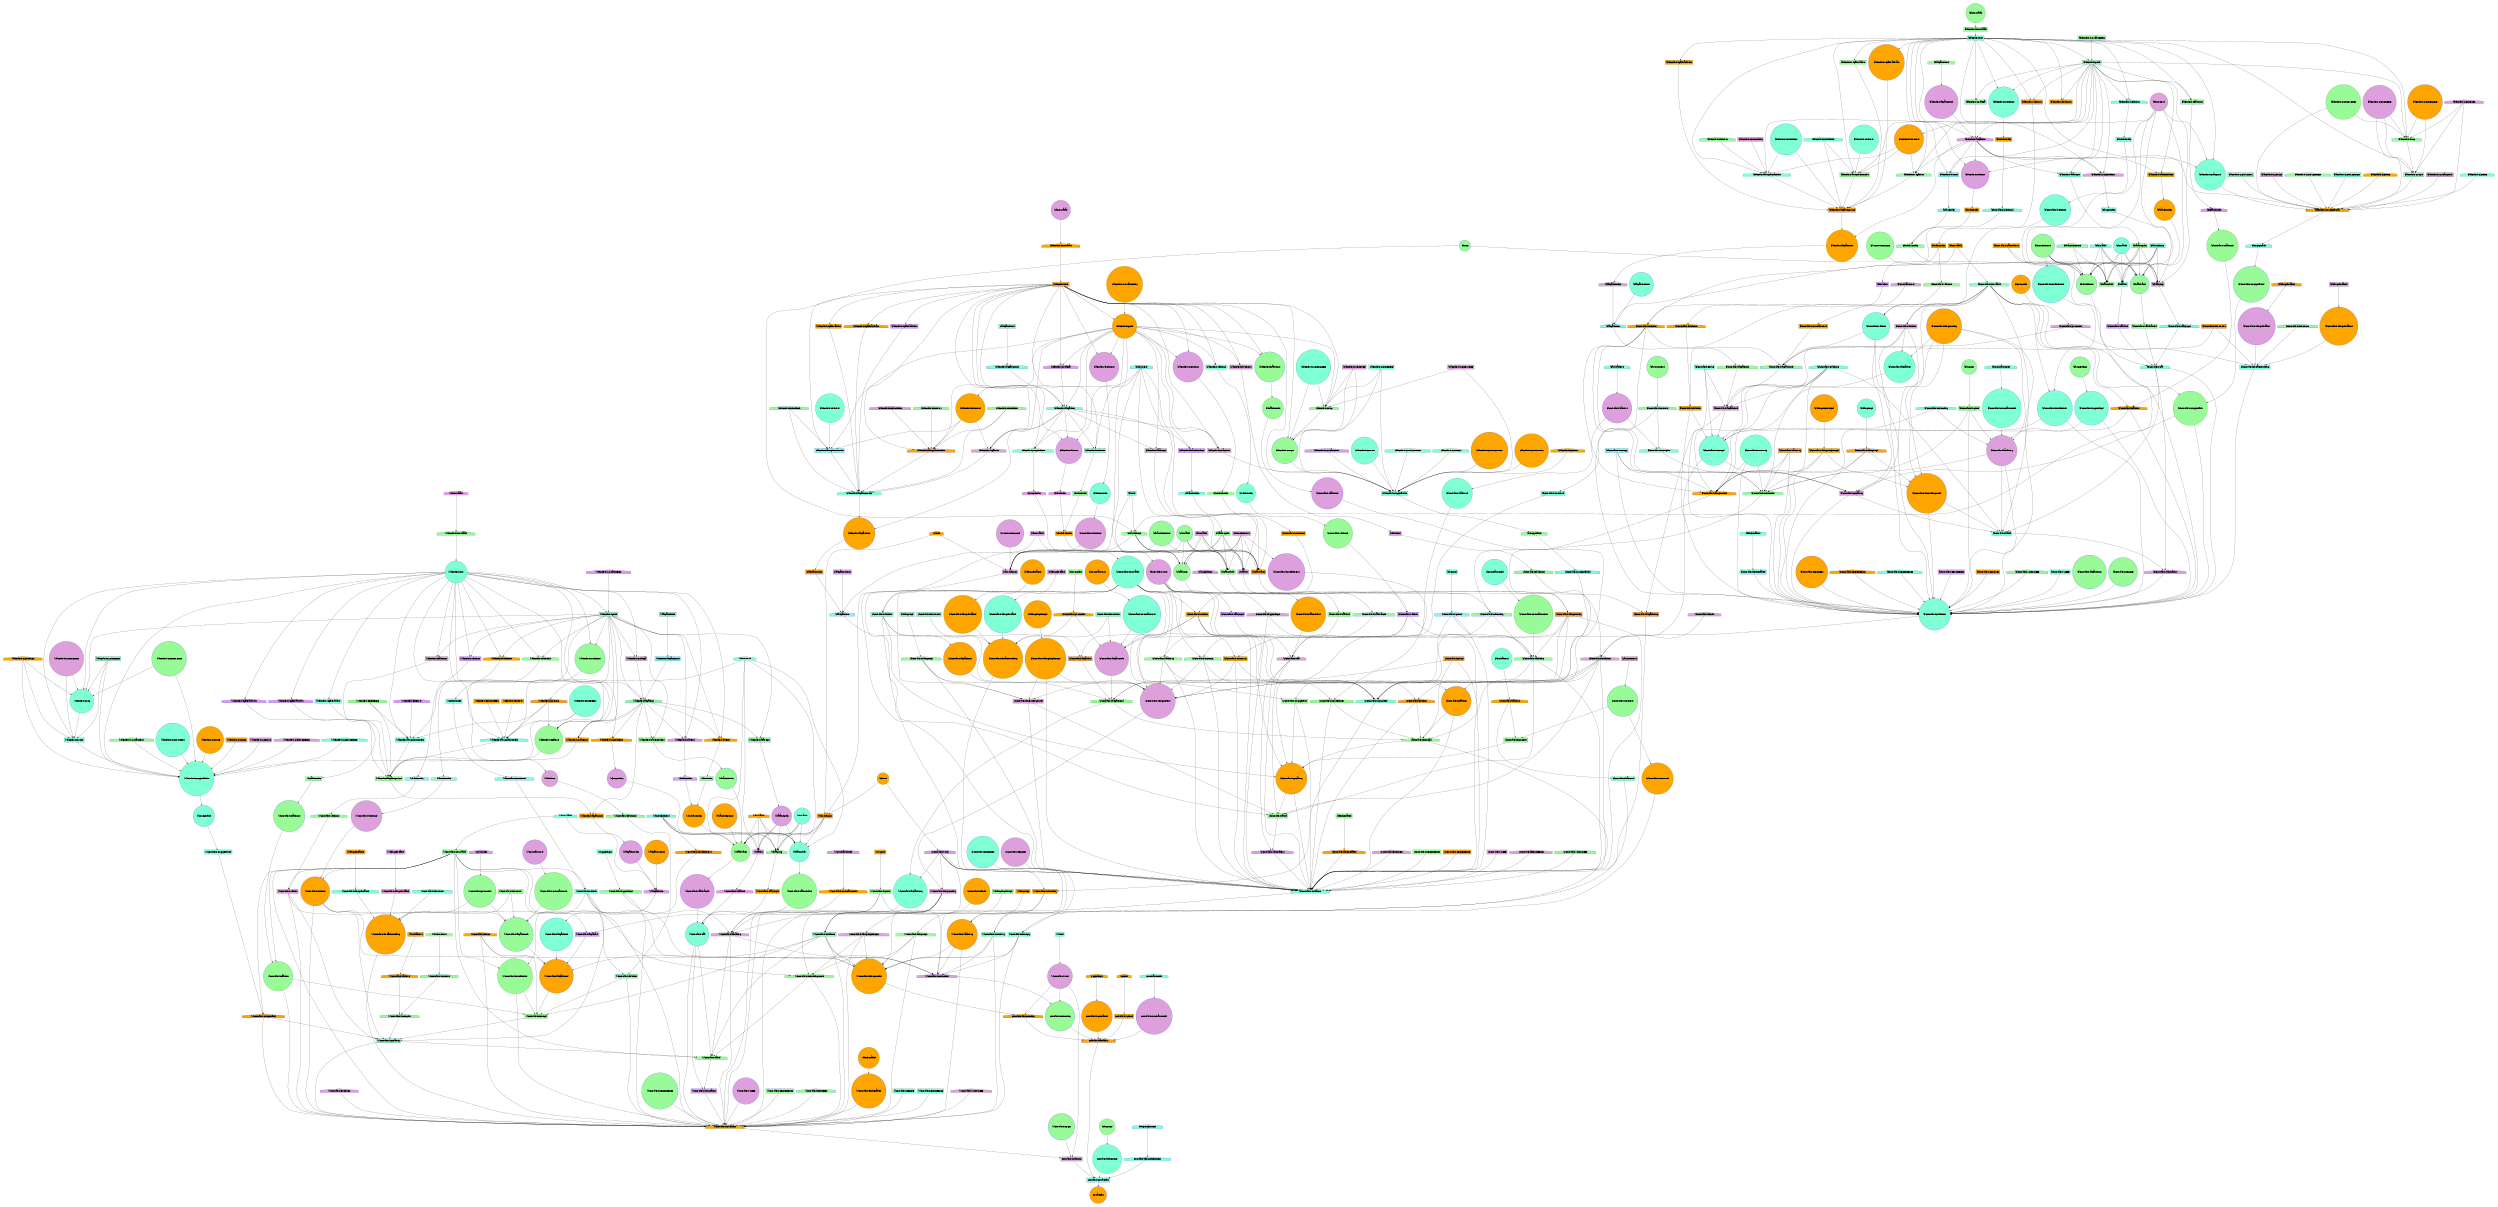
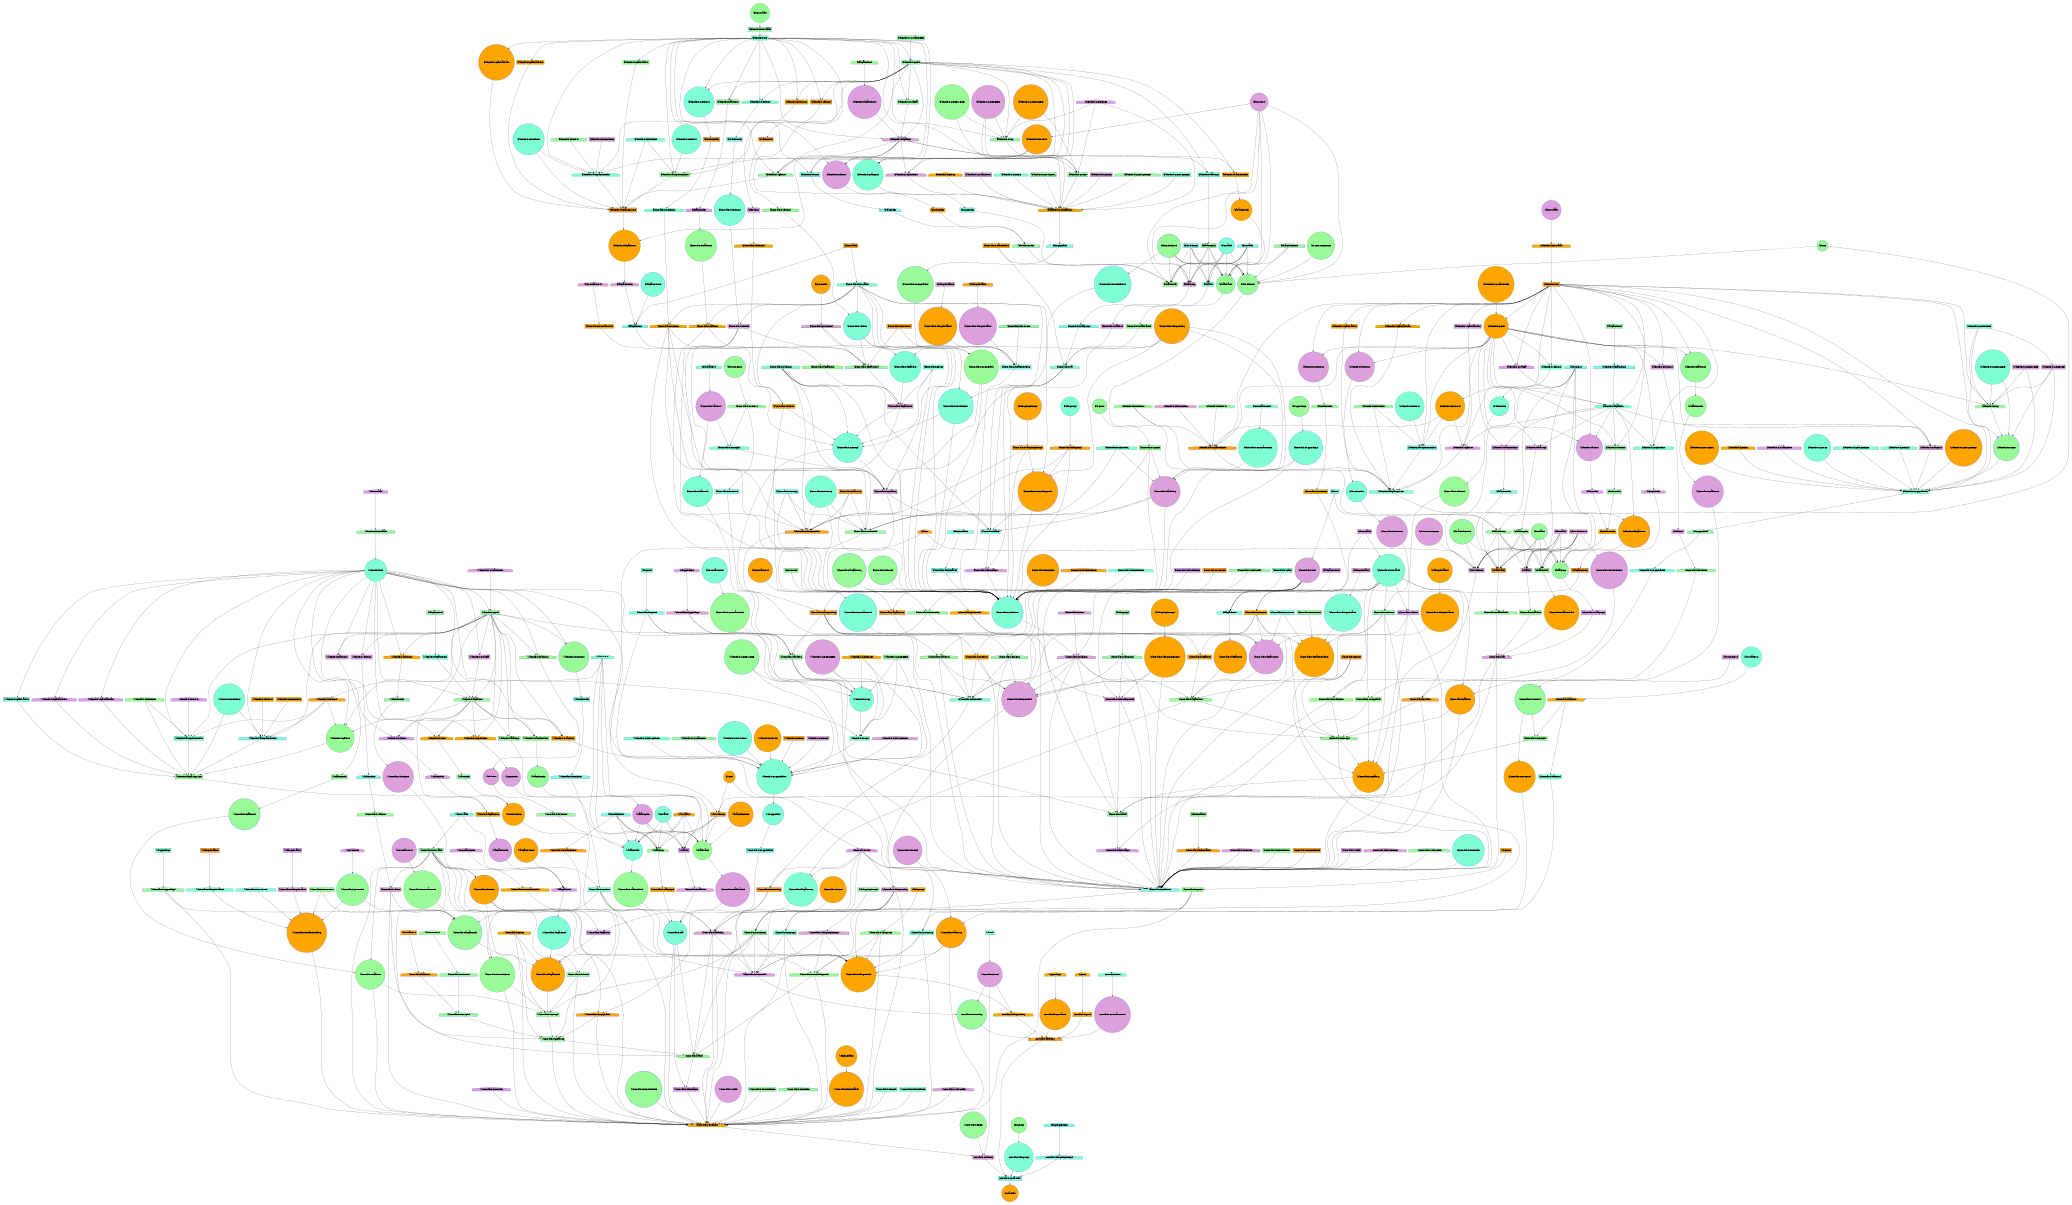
(1907, 263) -> (747, 142)
(1351, 423) -> (2024, 340)
(1533, 659) -> (791, 657)
none -> (501, 678)
